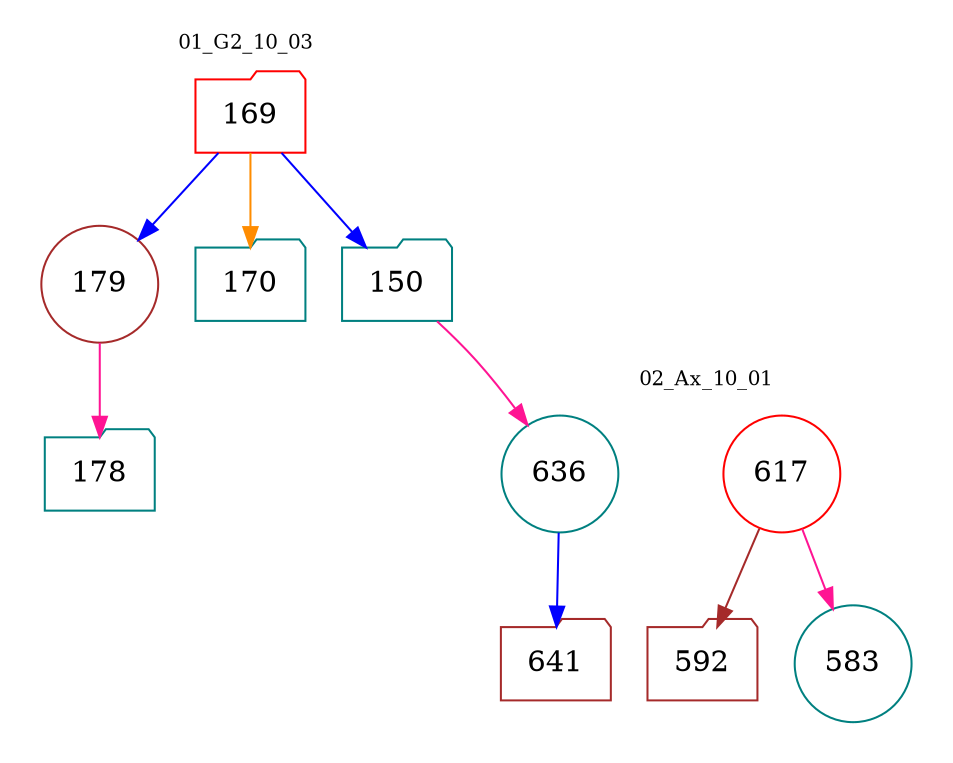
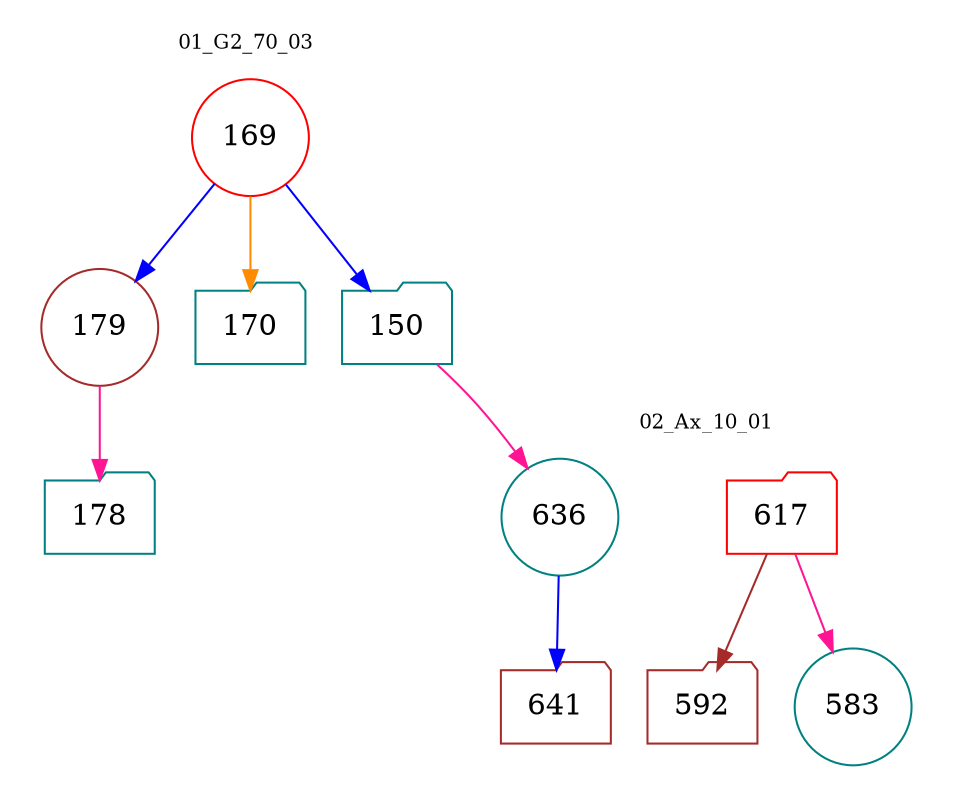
(246, 44) -> (246, 44)
(250, 116) -> (250, 138)
(782, 474) -> (782, 517)
